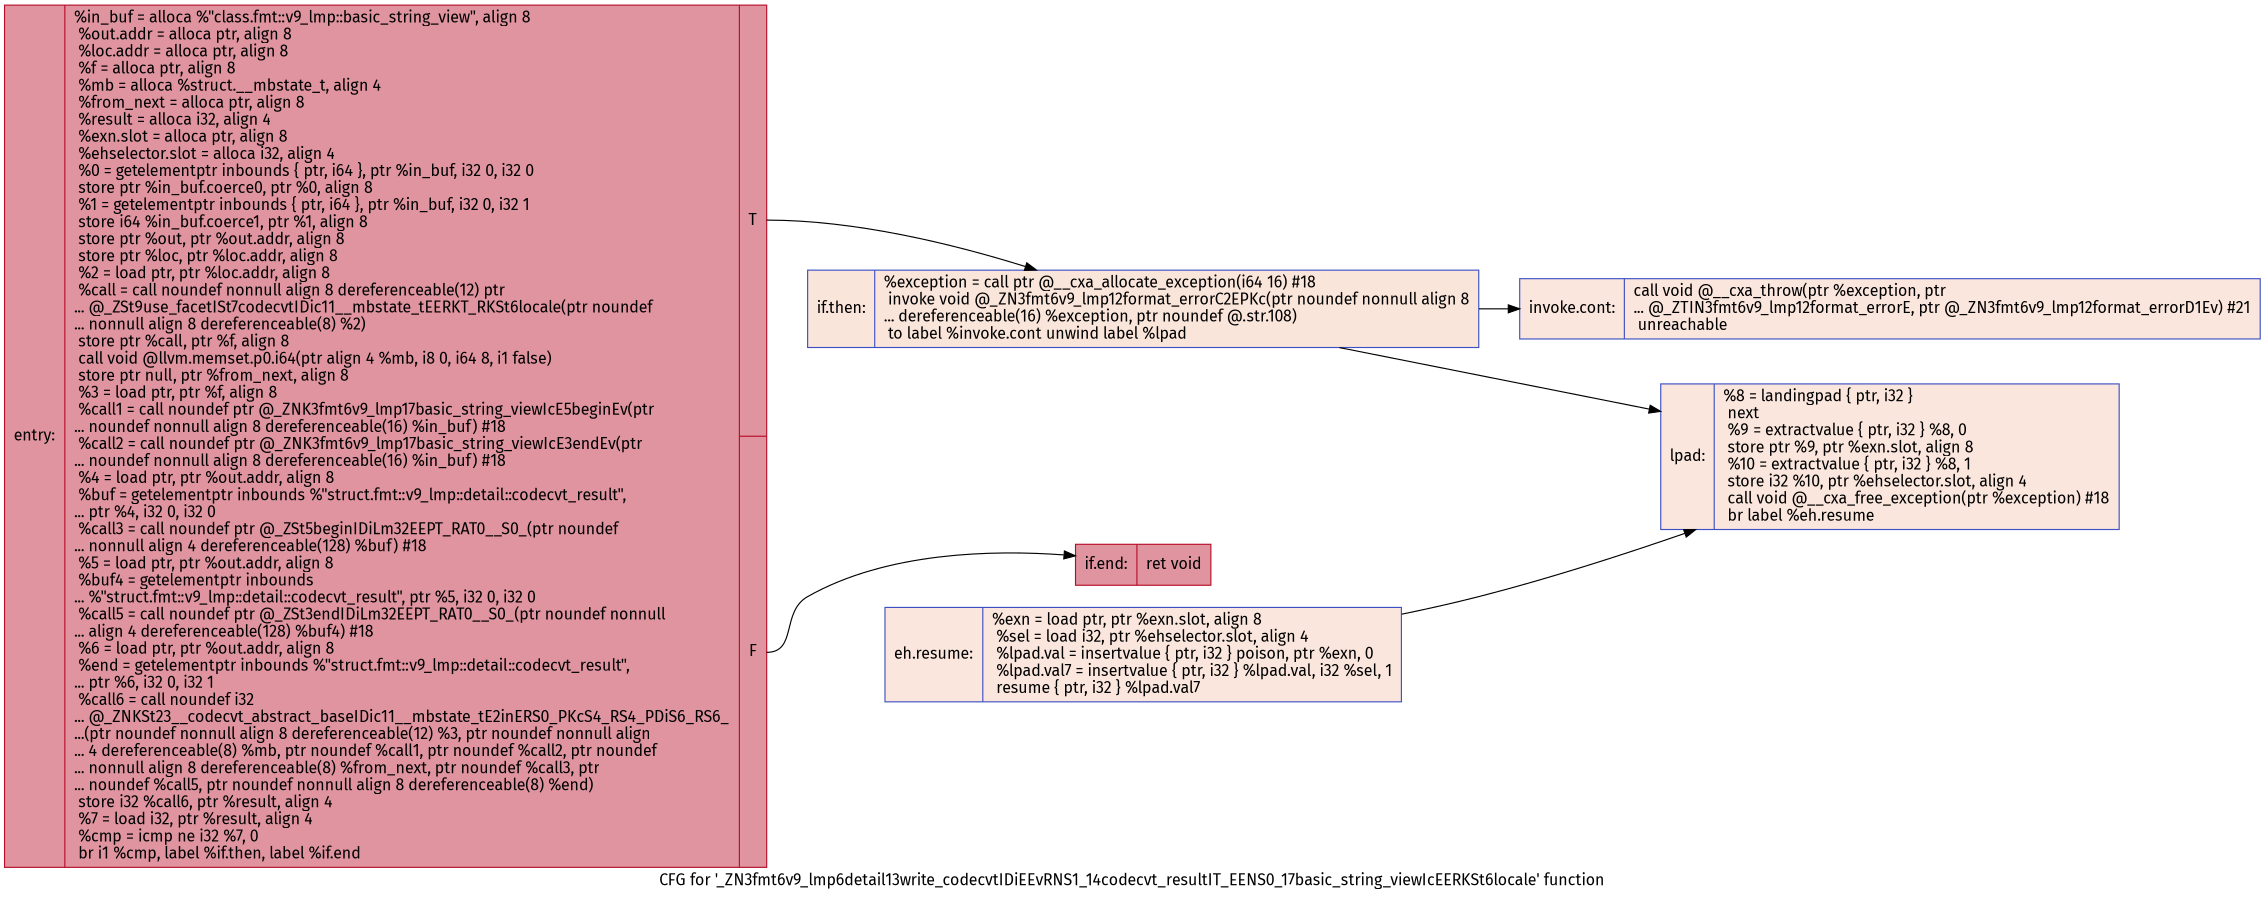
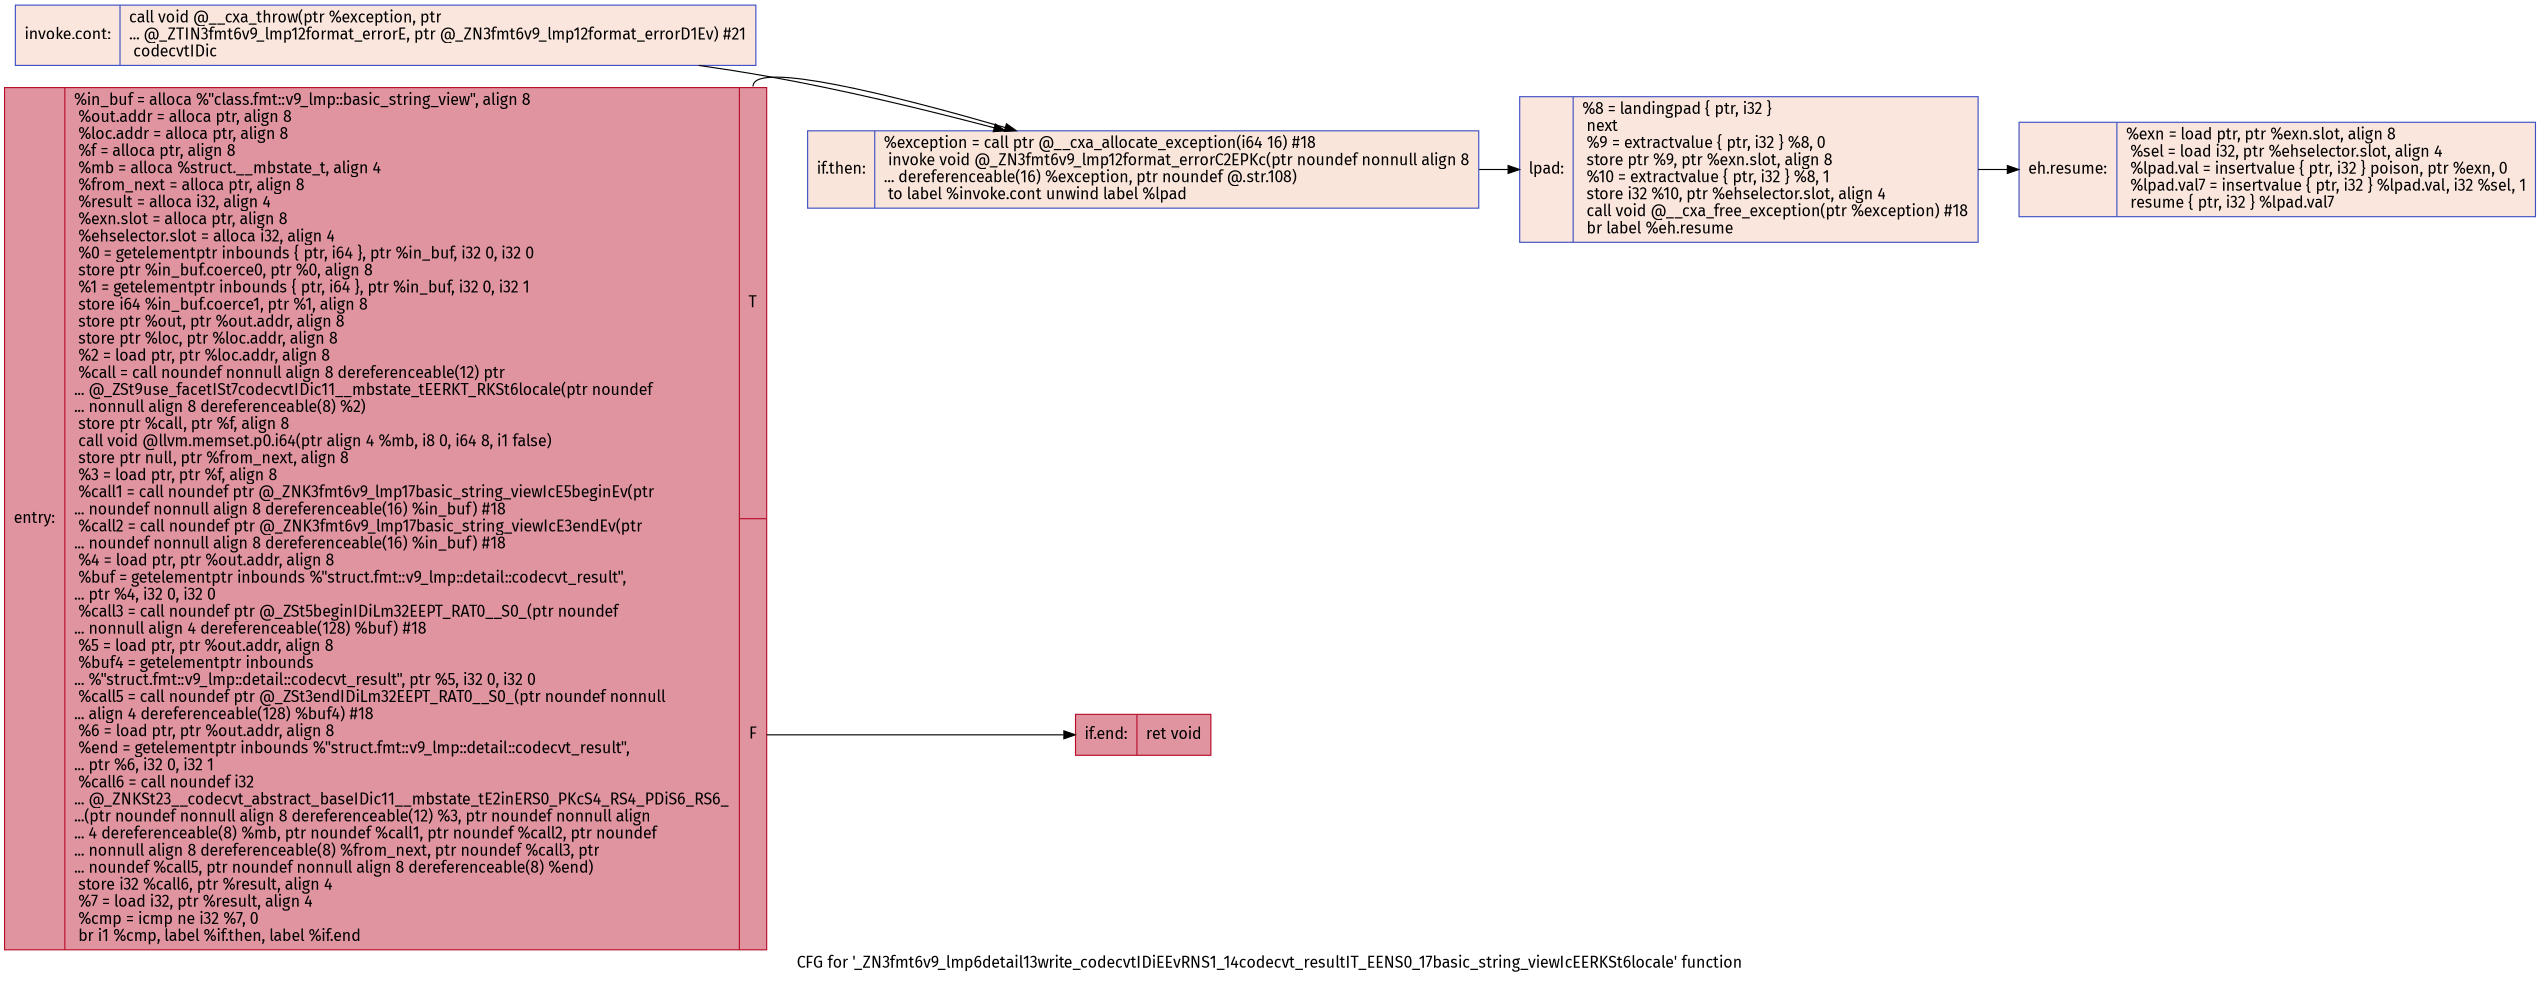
(1494, 309) -> (847, 92)
(1681, 325) -> (173, 52)
(1545, 578) -> (1993, 169)
